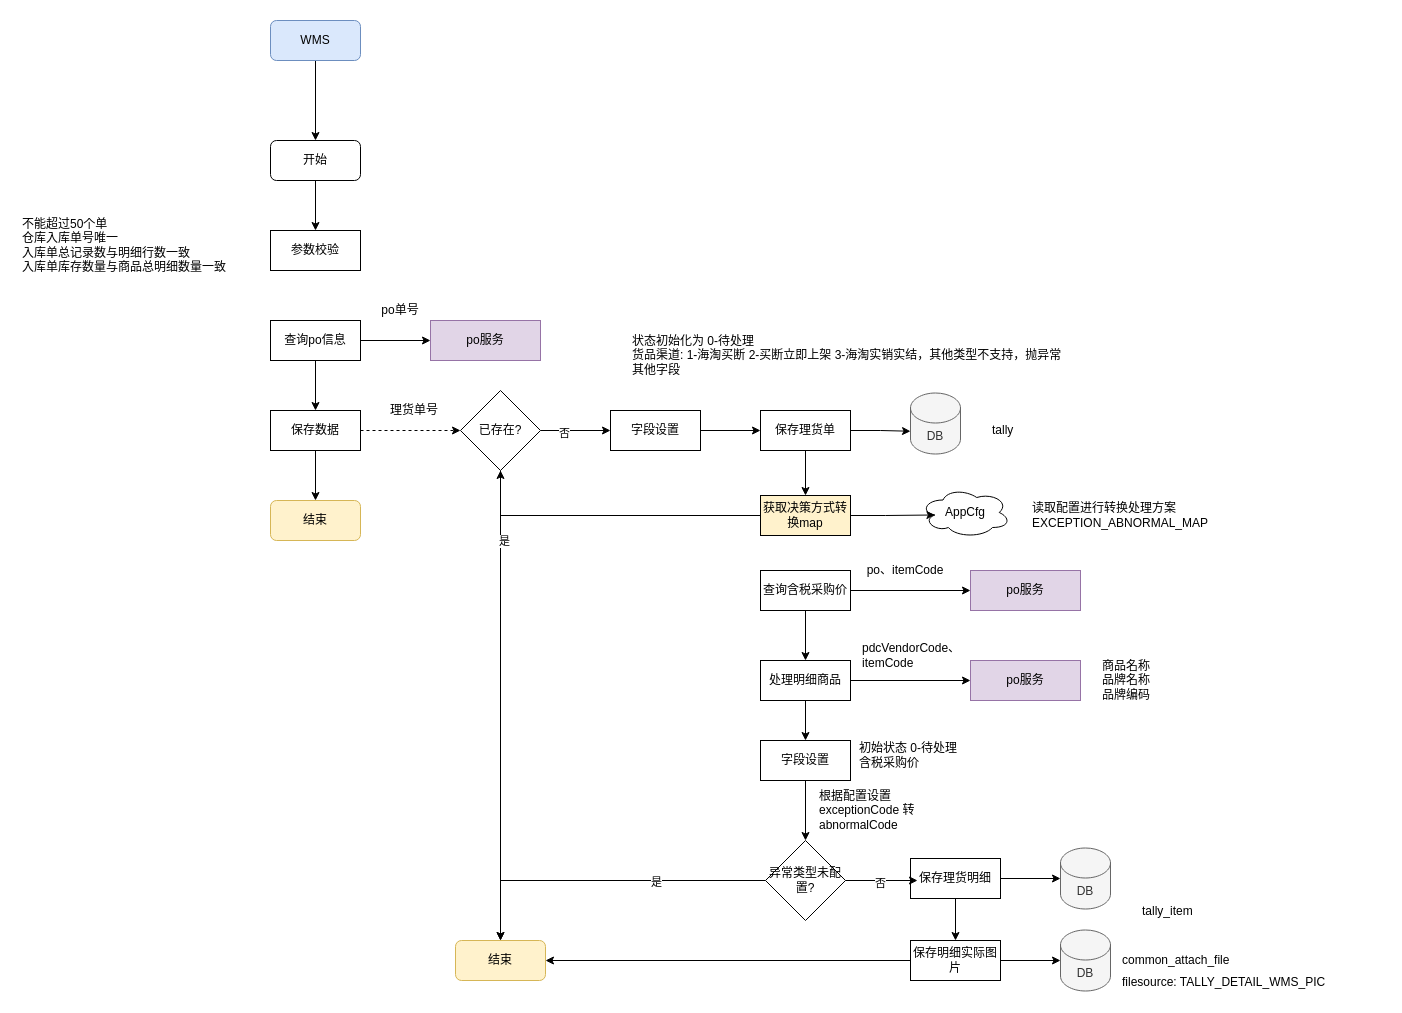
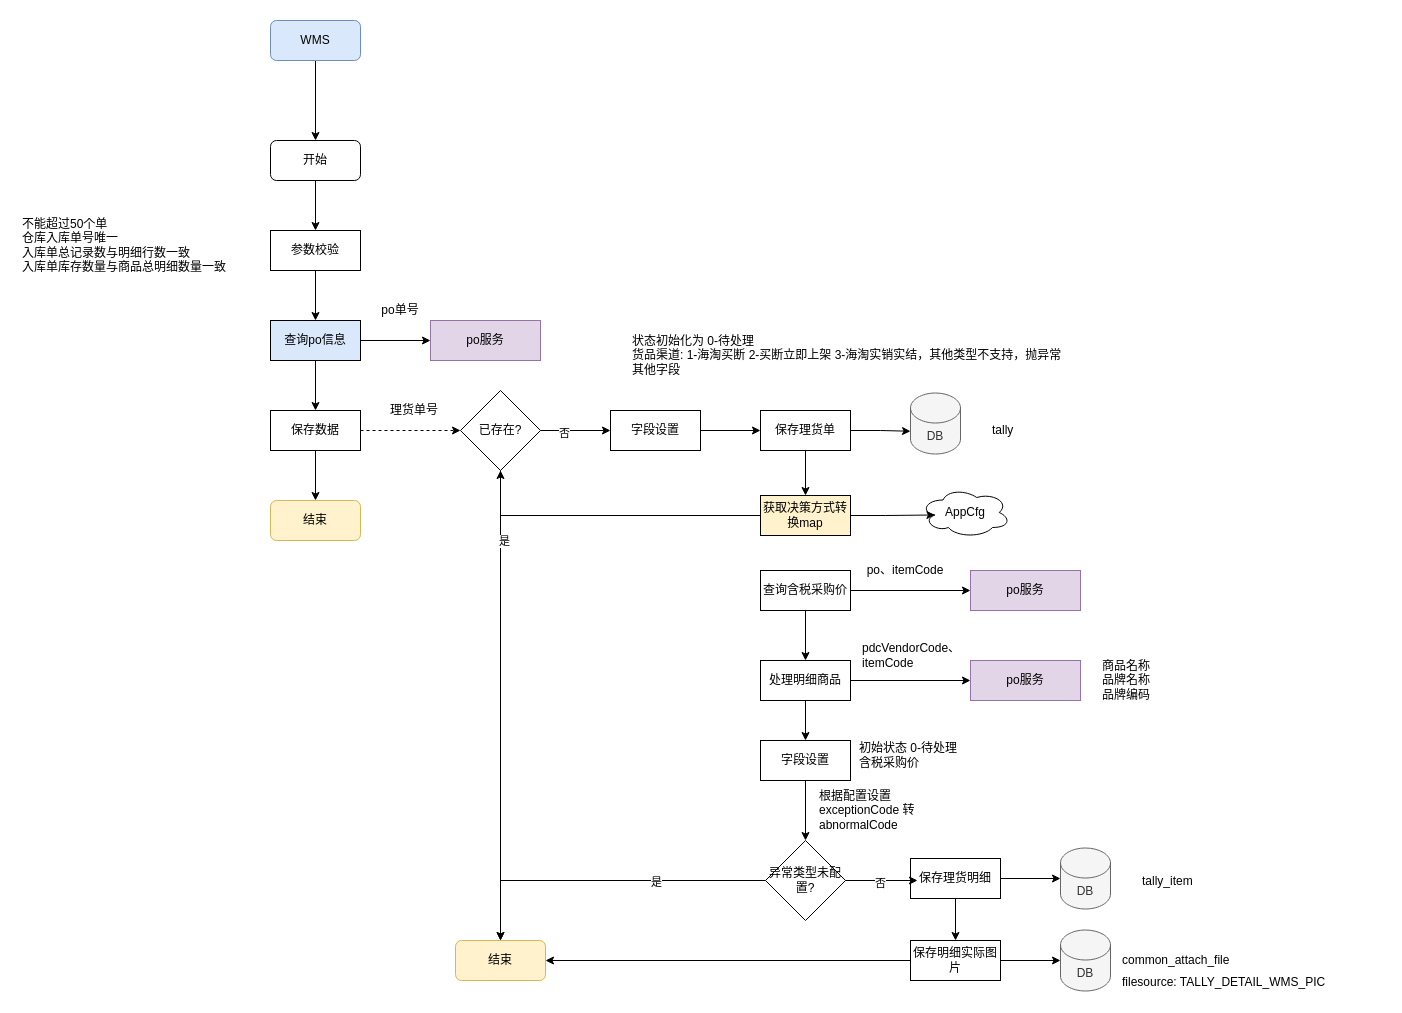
none -> (316, 292)
(316, 341) -> (316, 341)
(1131, 516) -> none
(1171, 912) -> (1171, 882)
